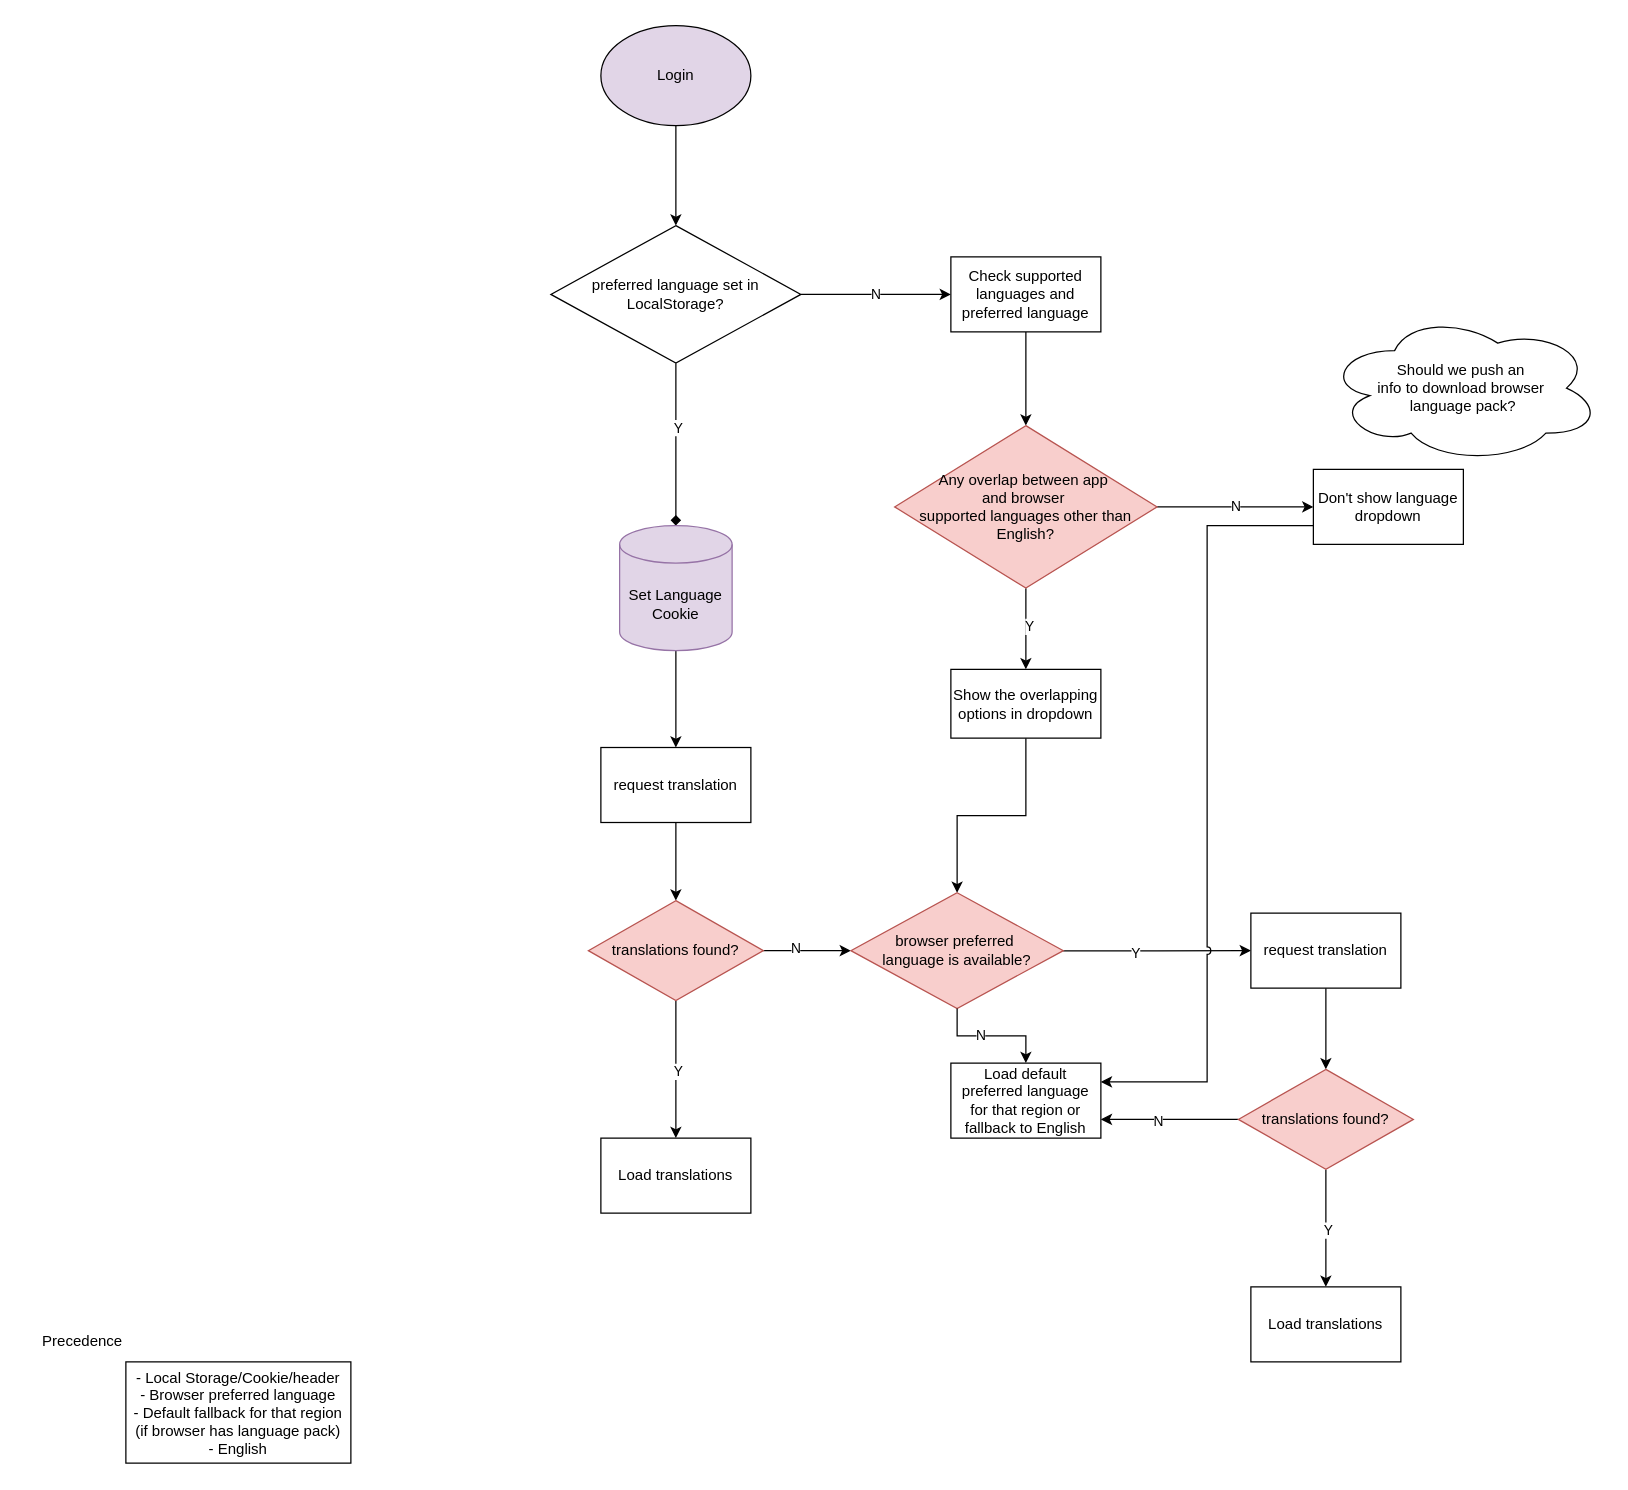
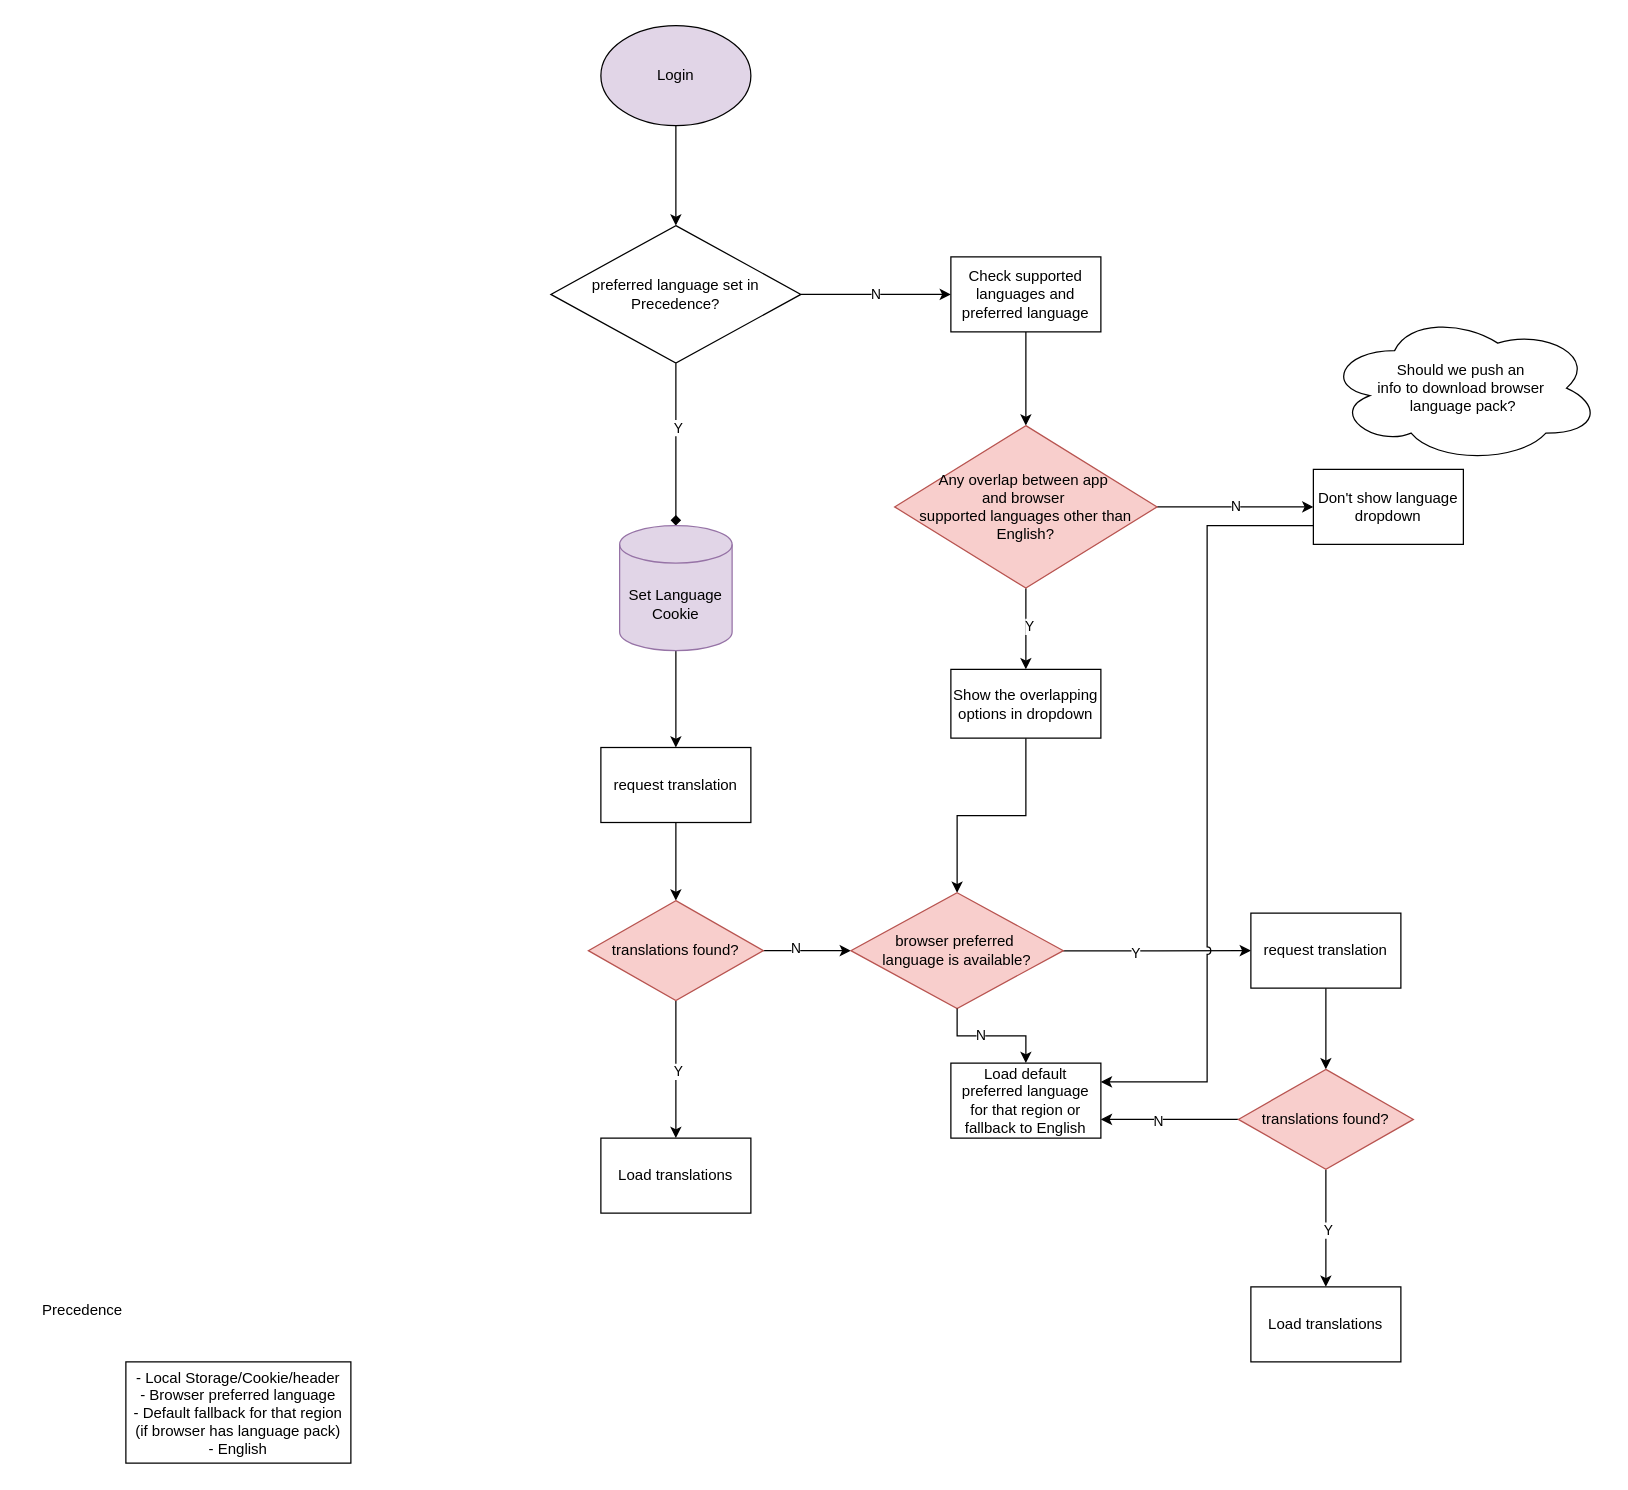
(676, 294) -> (676, 294)
(82, 1342) -> (82, 1311)
